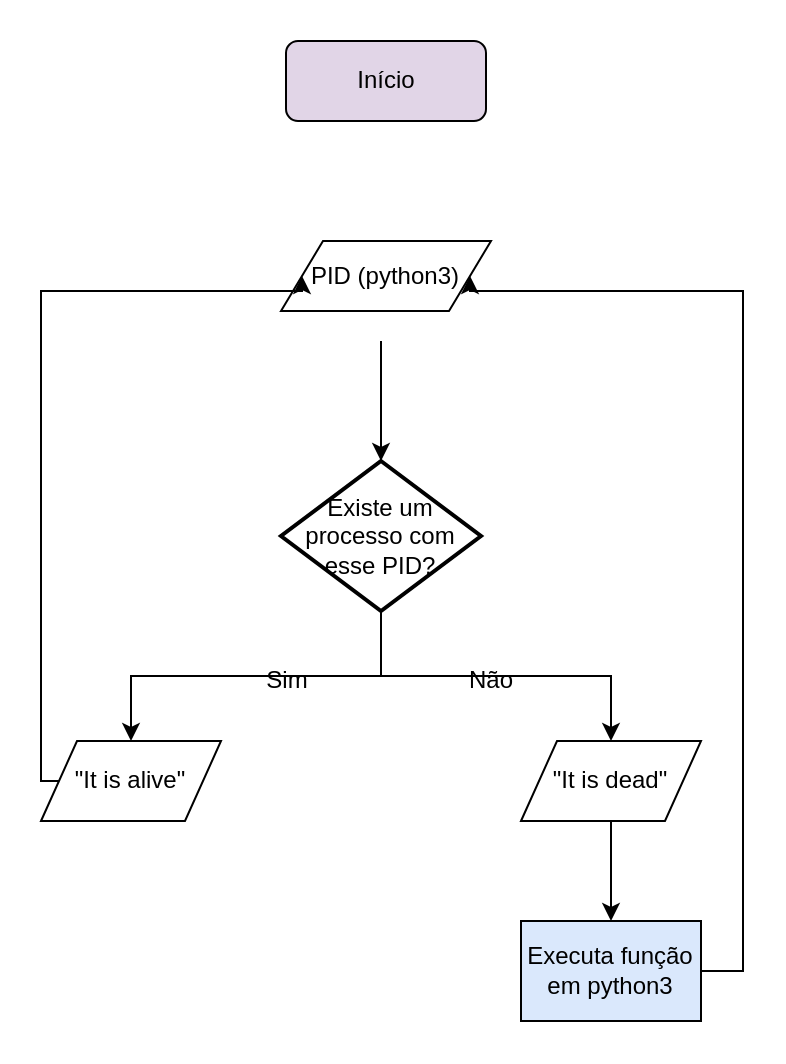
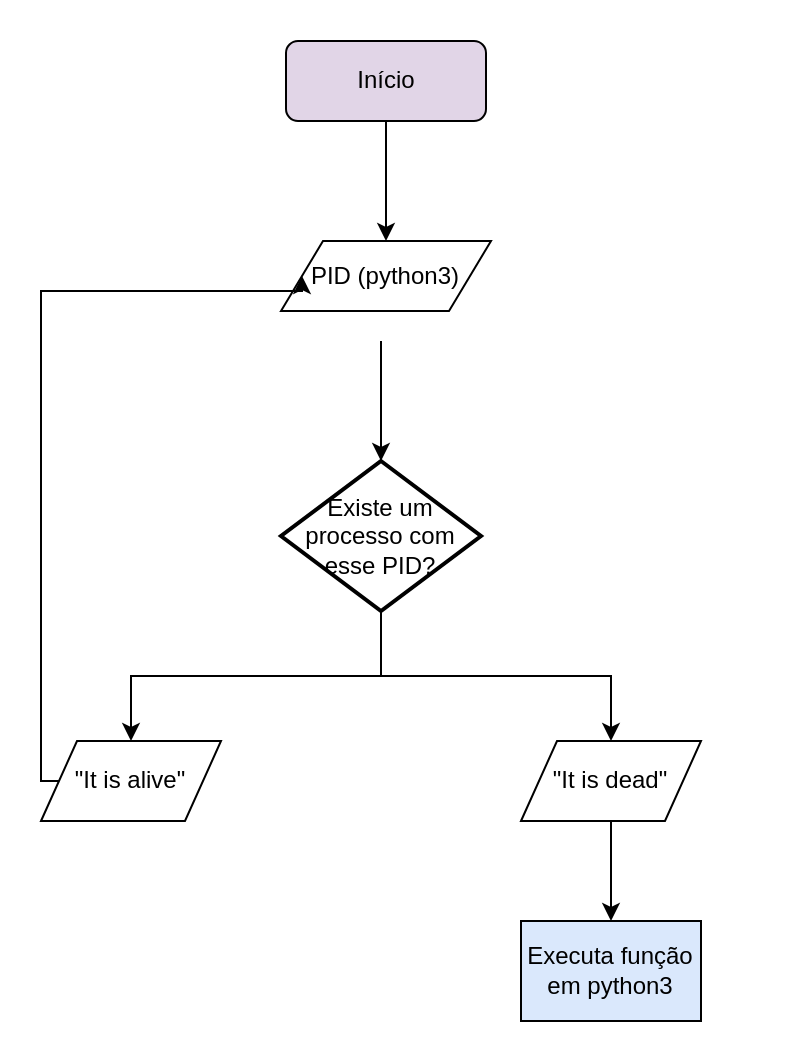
none -> (386, 174)
(743, 515) -> none
(286, 681) -> none
(491, 681) -> none
